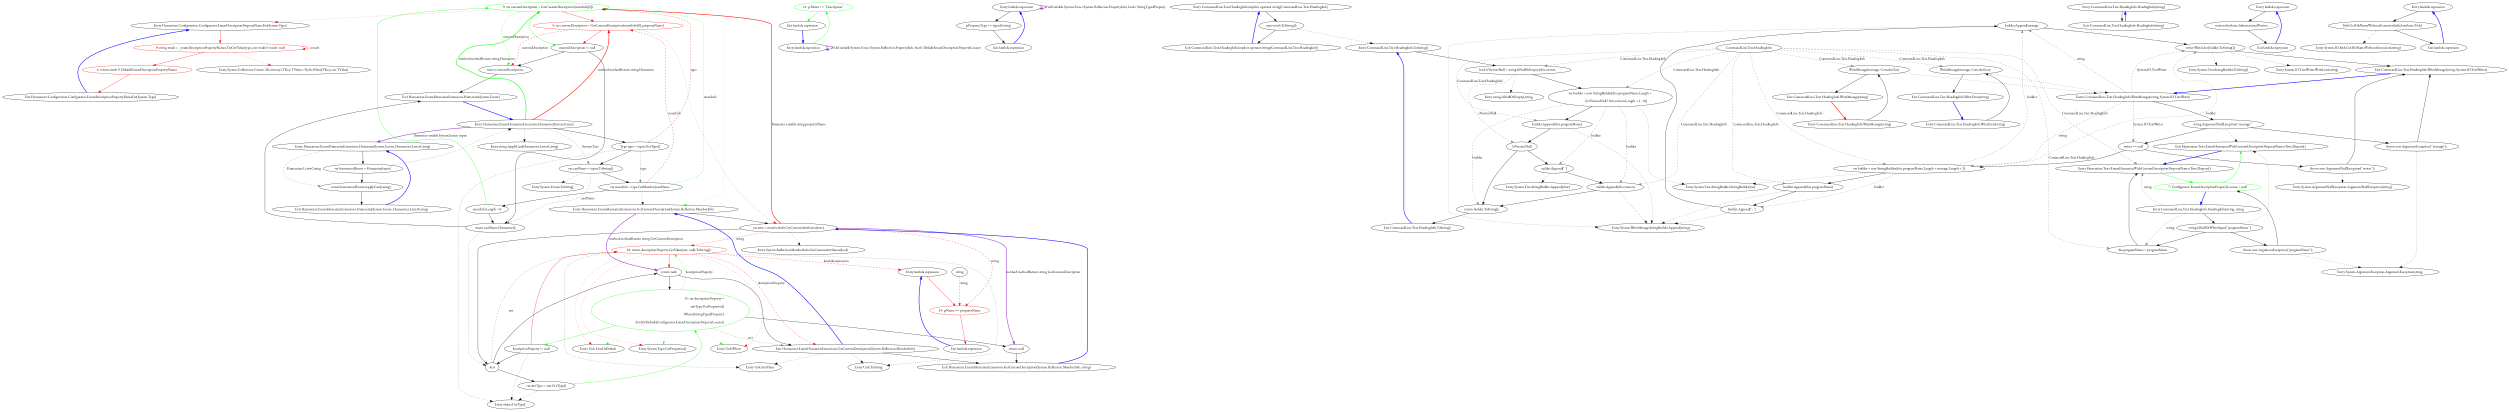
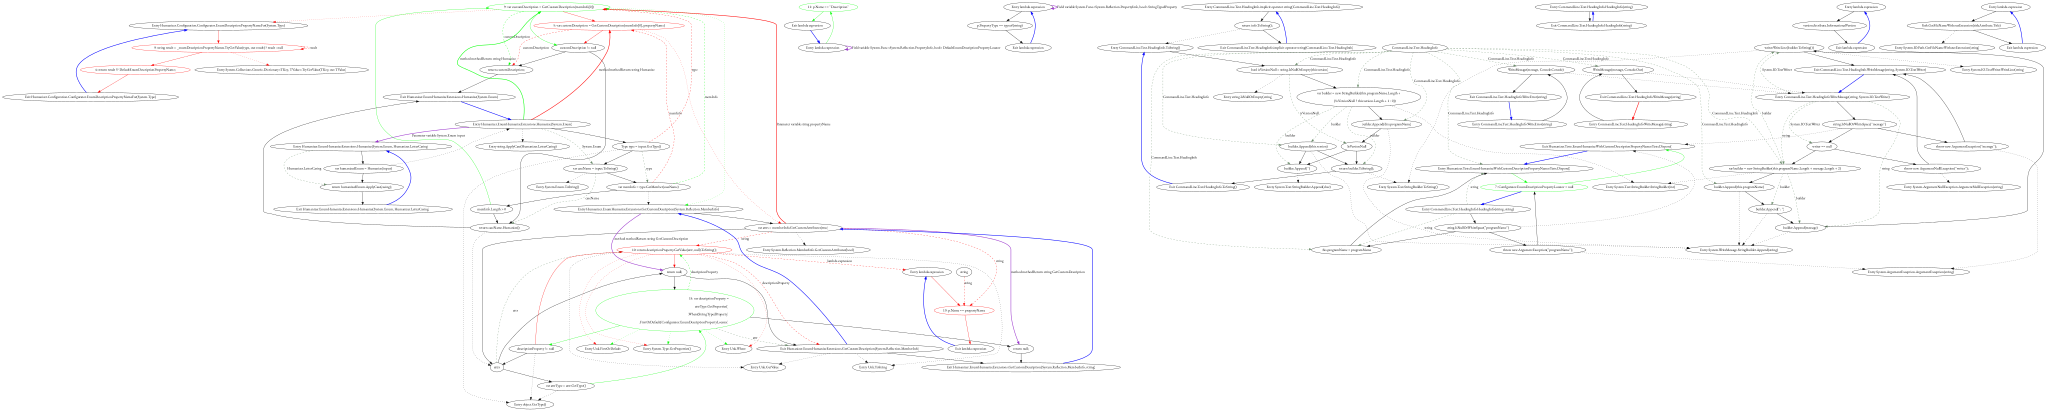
(1966, 70) -> (1536, 70)
(2223, 124) -> (1860, 124)
(590, 147) -> (592, 147)
(1583, 177) -> (1303, 156)
none -> (1382, 178)
